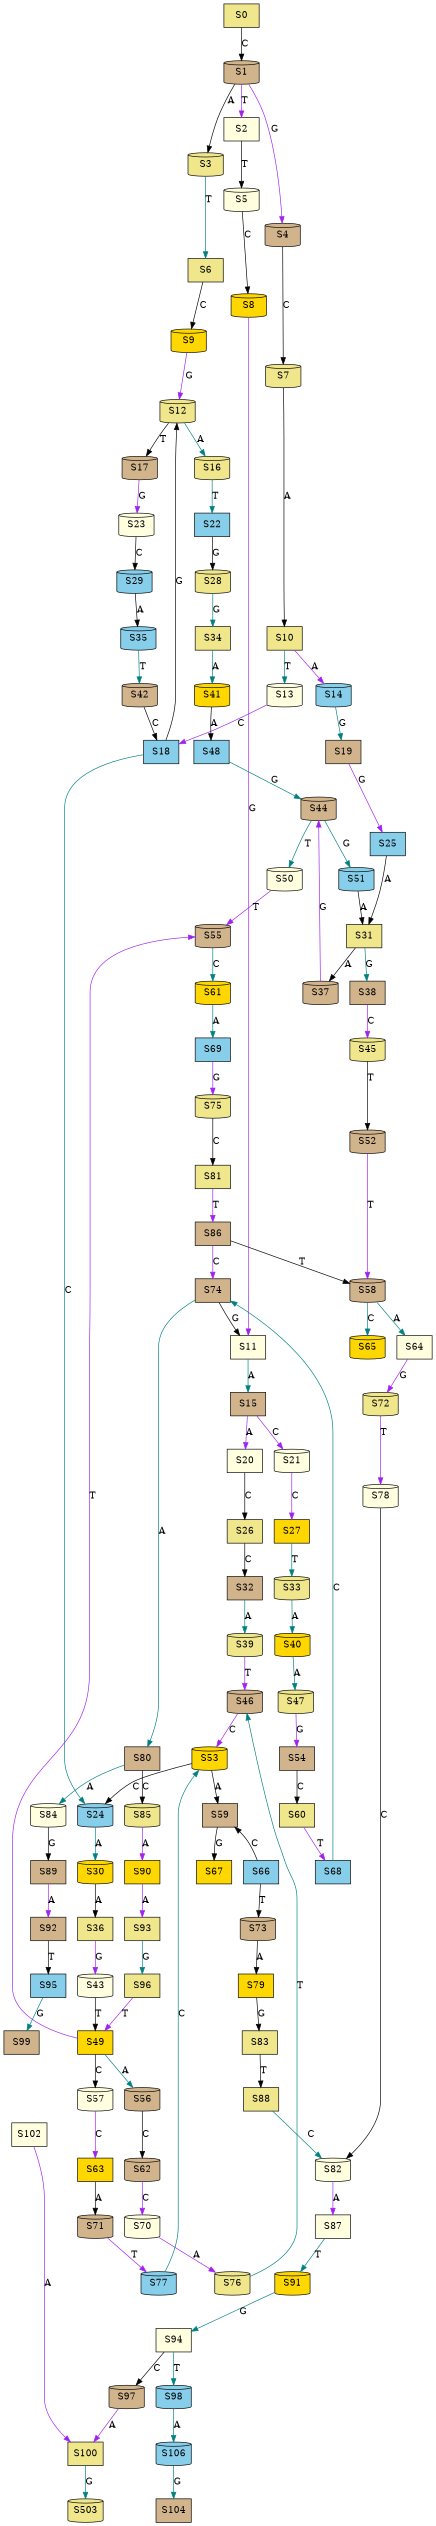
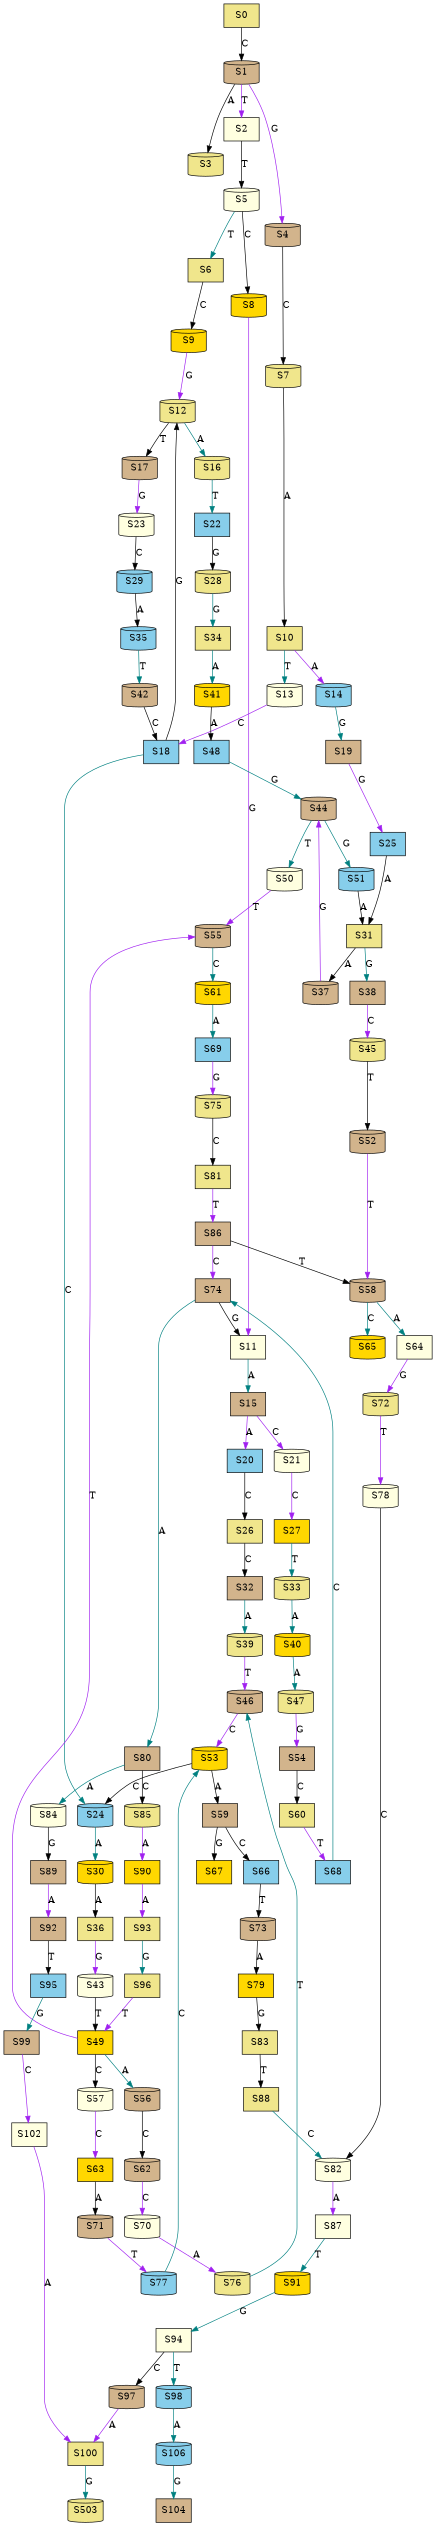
(206, 214) -> (223, 232)
(245, 1461) -> (245, 1461)
(250, 1845) -> (234, 1842)
none -> (25, 2085)
